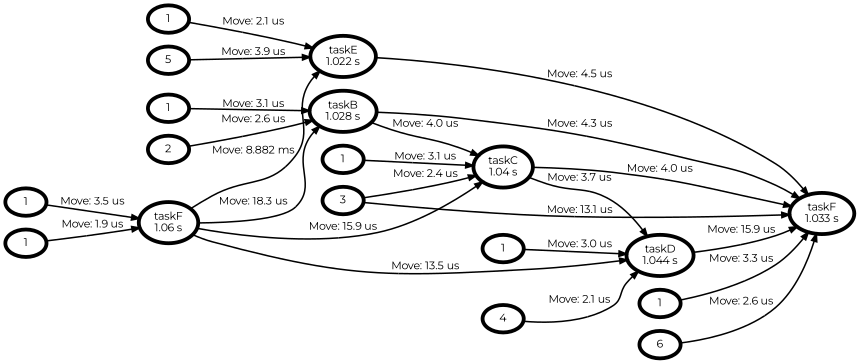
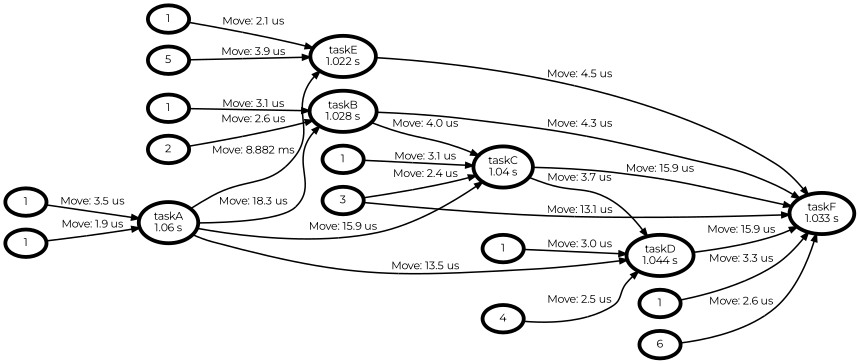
(660, 169) -> (660, 169)
(169, 223) -> (169, 223)
(580, 300) -> (580, 300)
